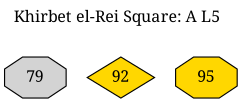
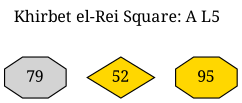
(121, 78) -> (121, 78)
